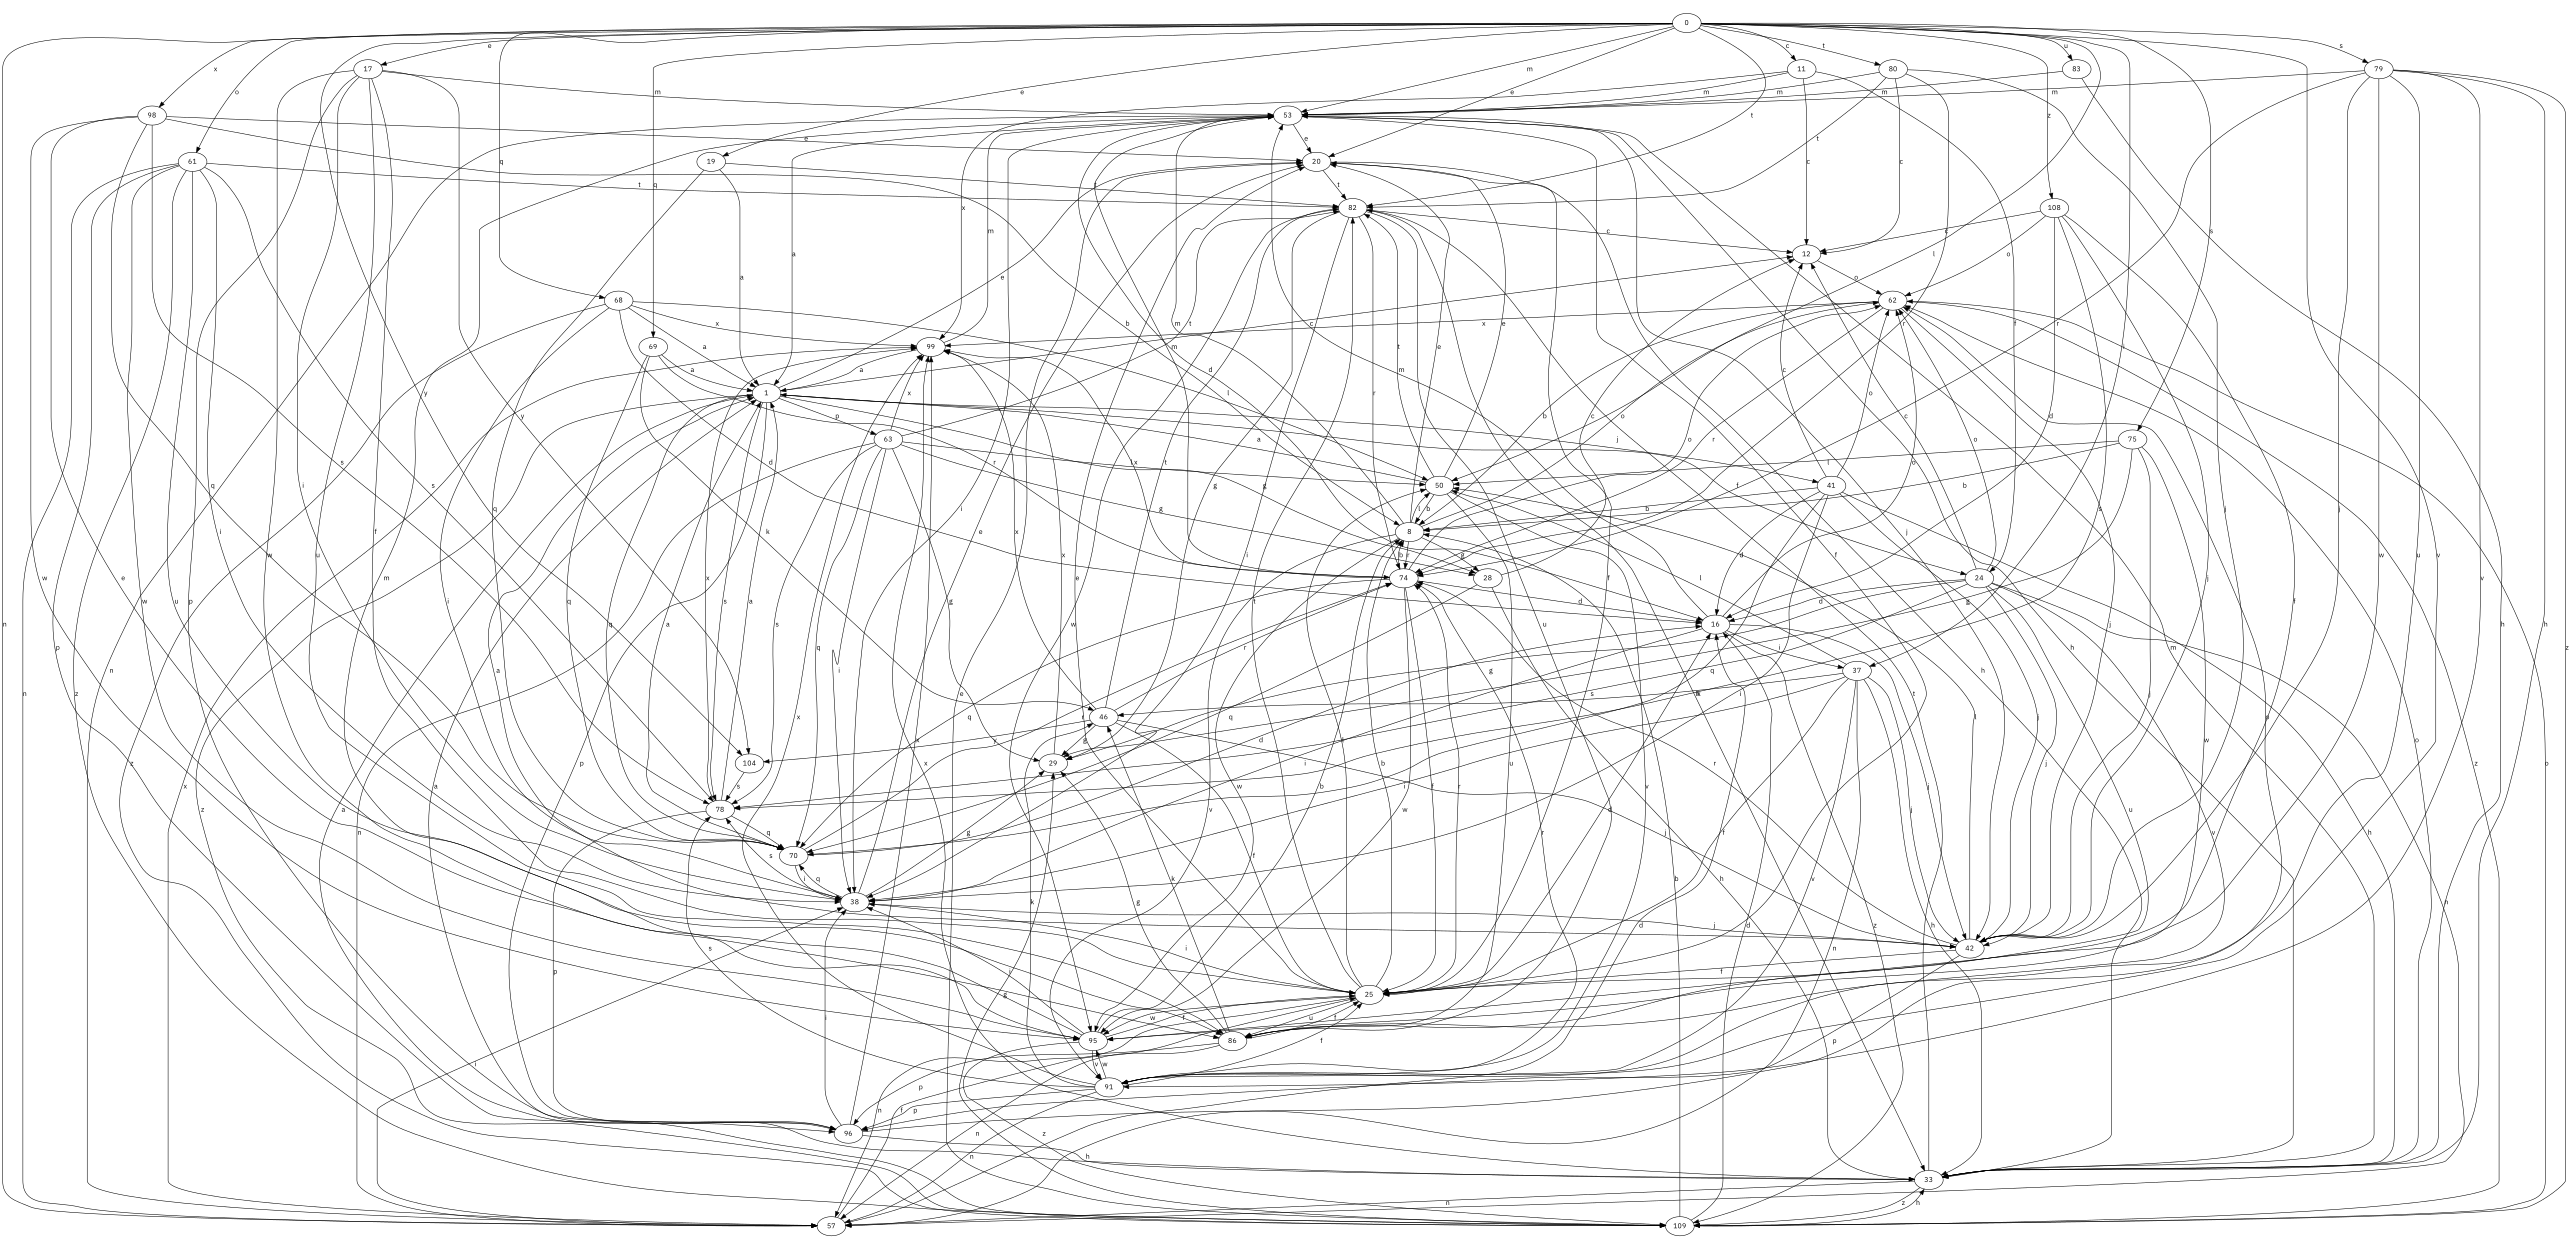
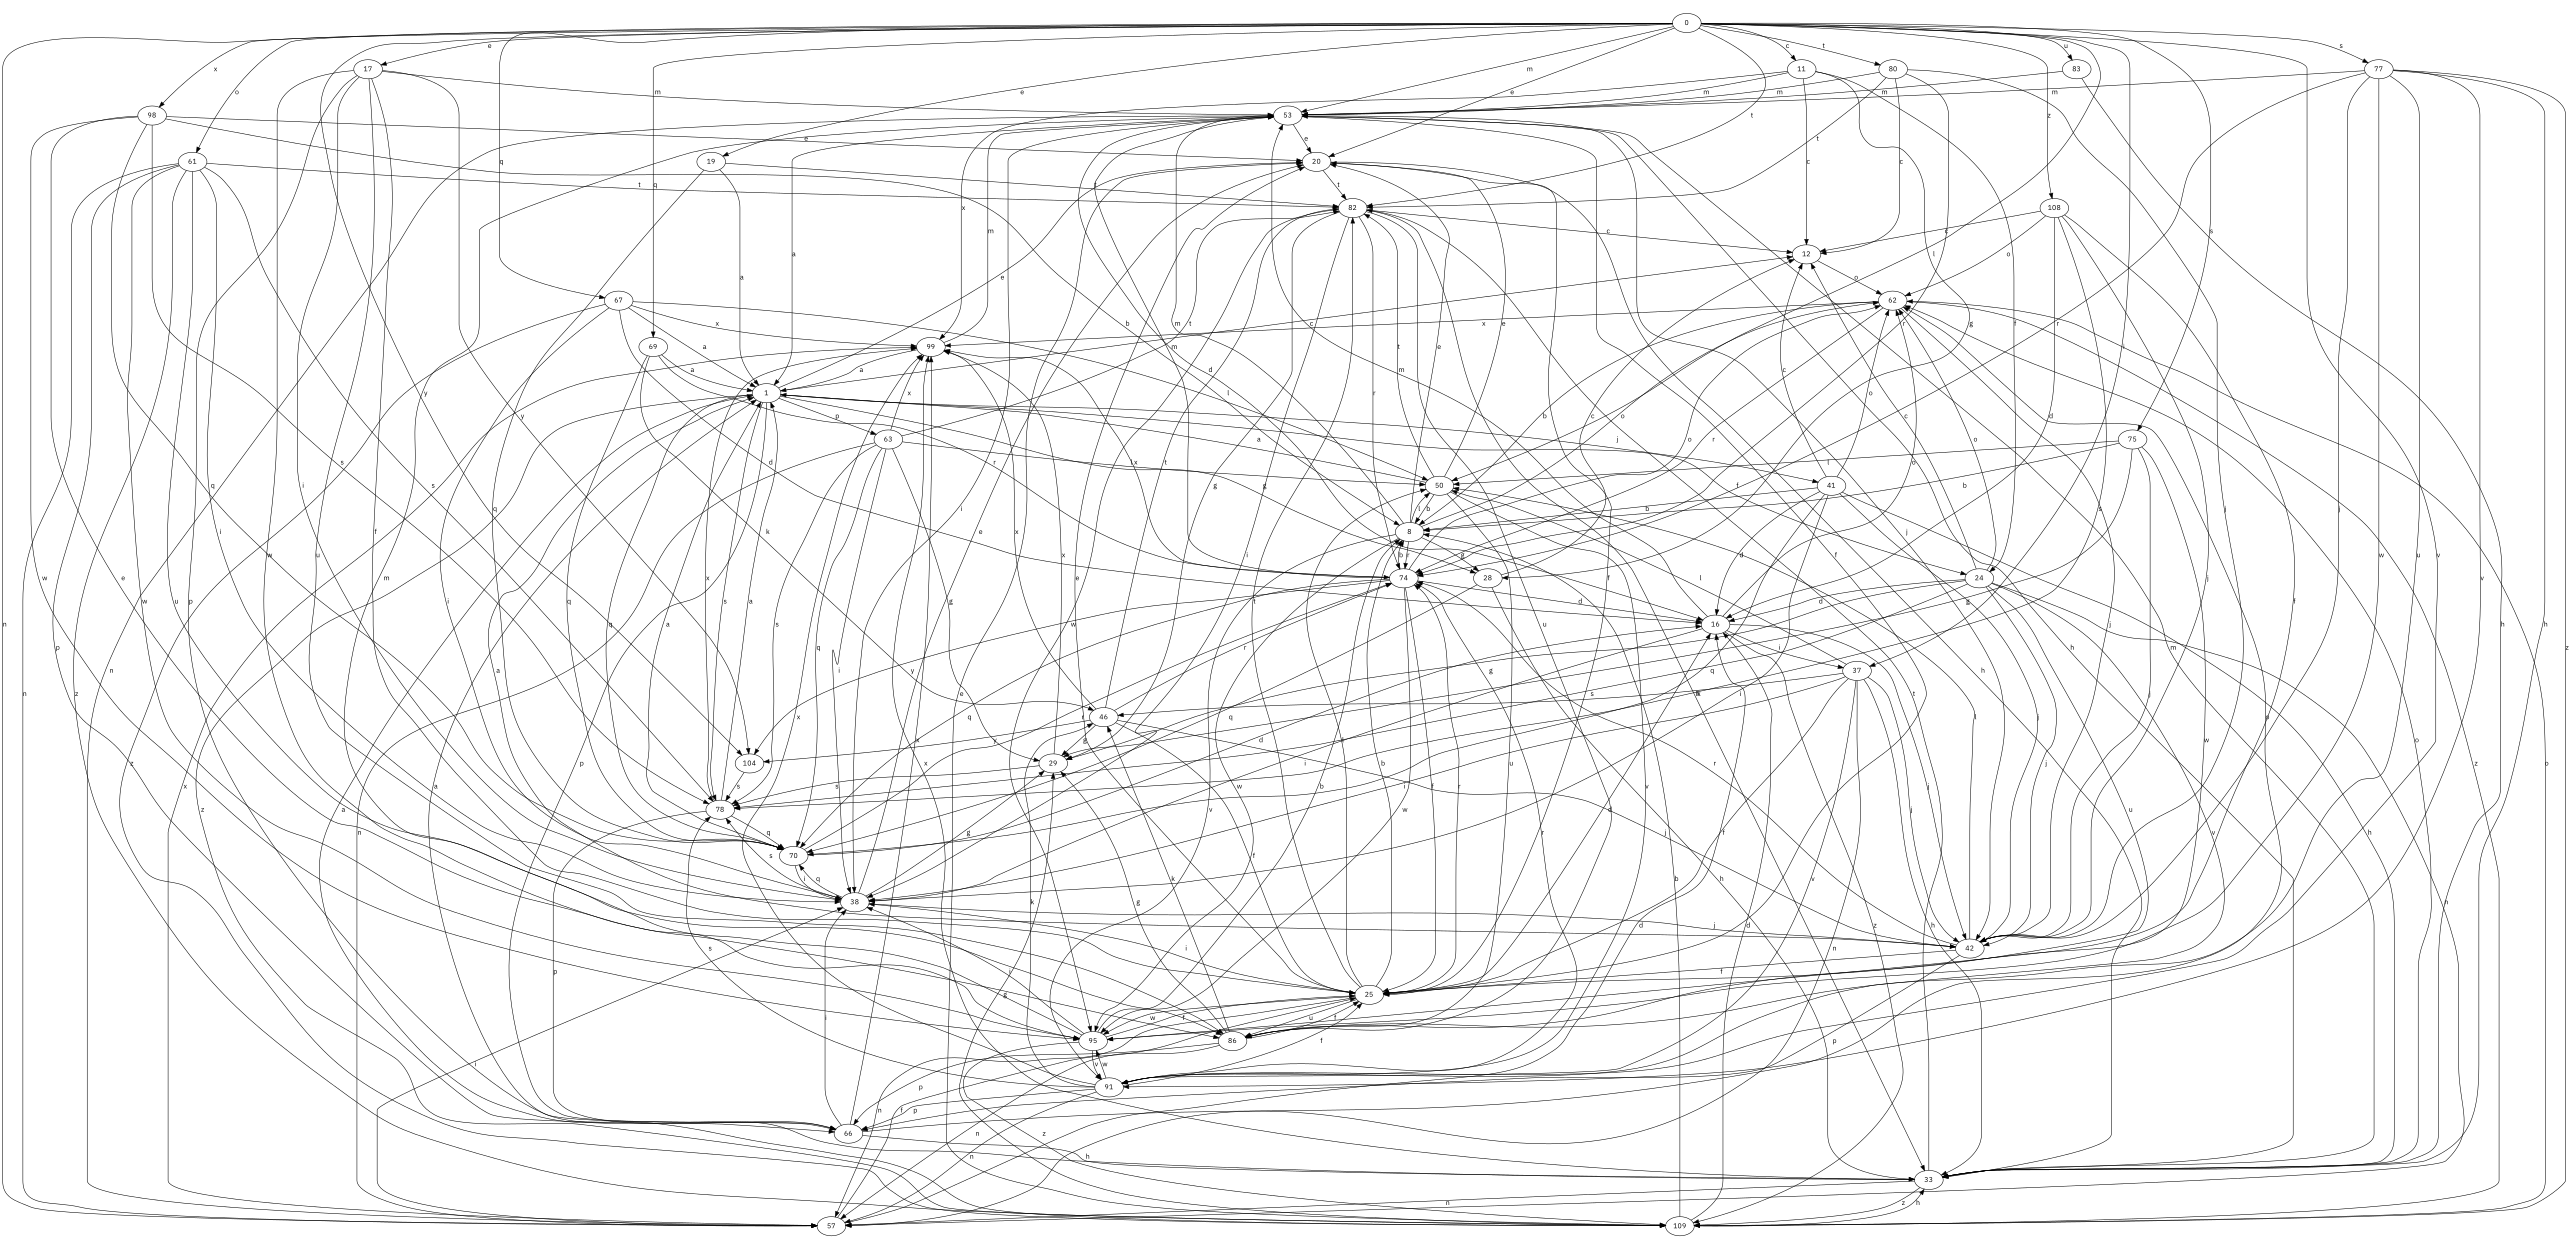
(2379, 69) -> (2379, 69)
(619, 301) -> (619, 301)
(1183, 518) -> (1879, 376)
none -> (1042, 628)
none -> (888, 777)
(848, 1134) -> (848, 1134)
